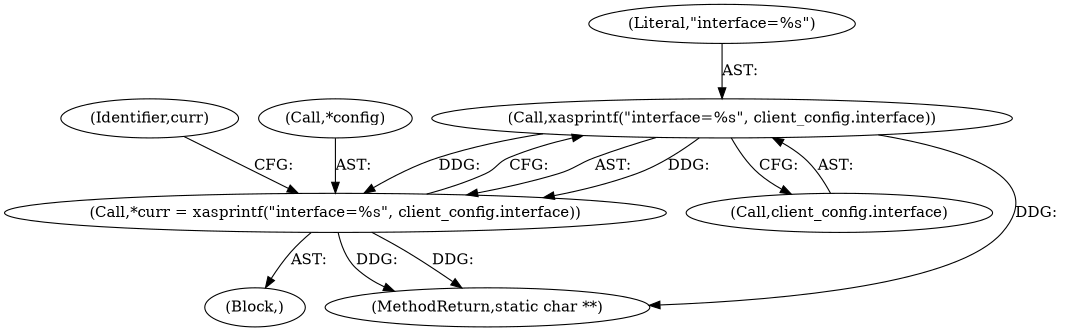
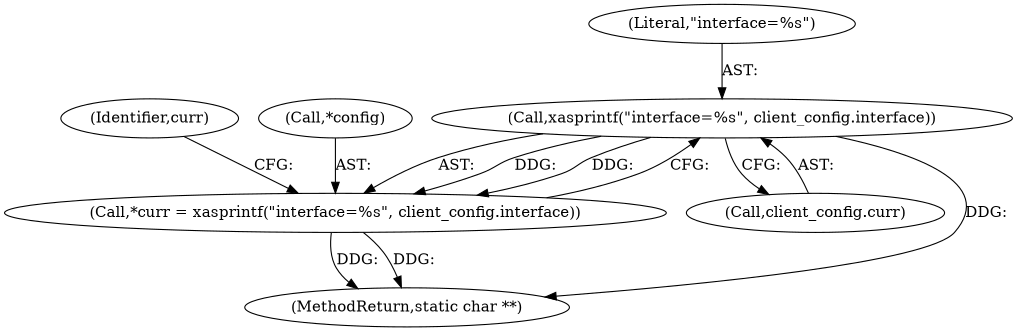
(839, 213) -> (815, 213)
(255, 307) -> none
